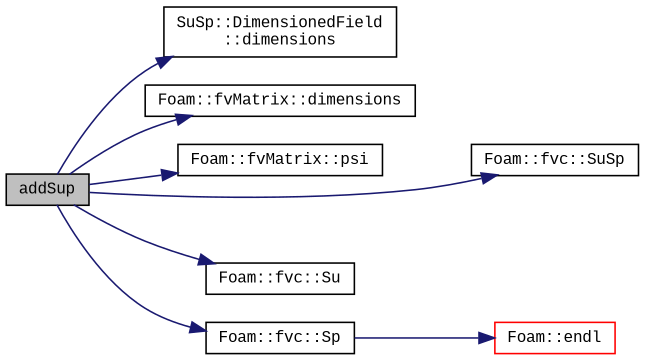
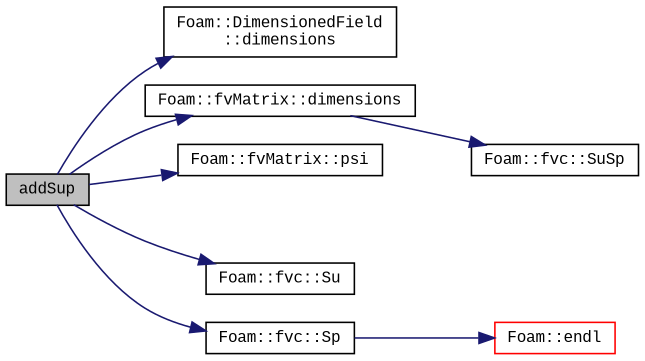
(280, 32) -> (280, 32)
(286, 197) -> (410, 129)
